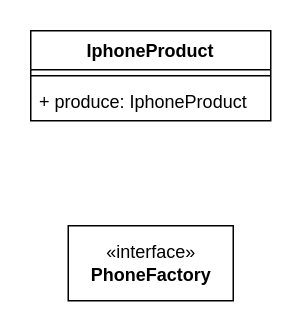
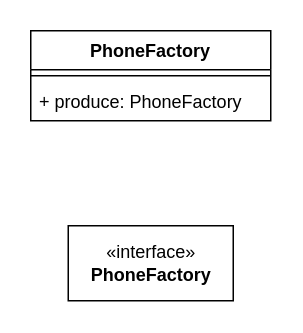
(150, 51) -> (150, 51)
(153, 102) -> (148, 102)
